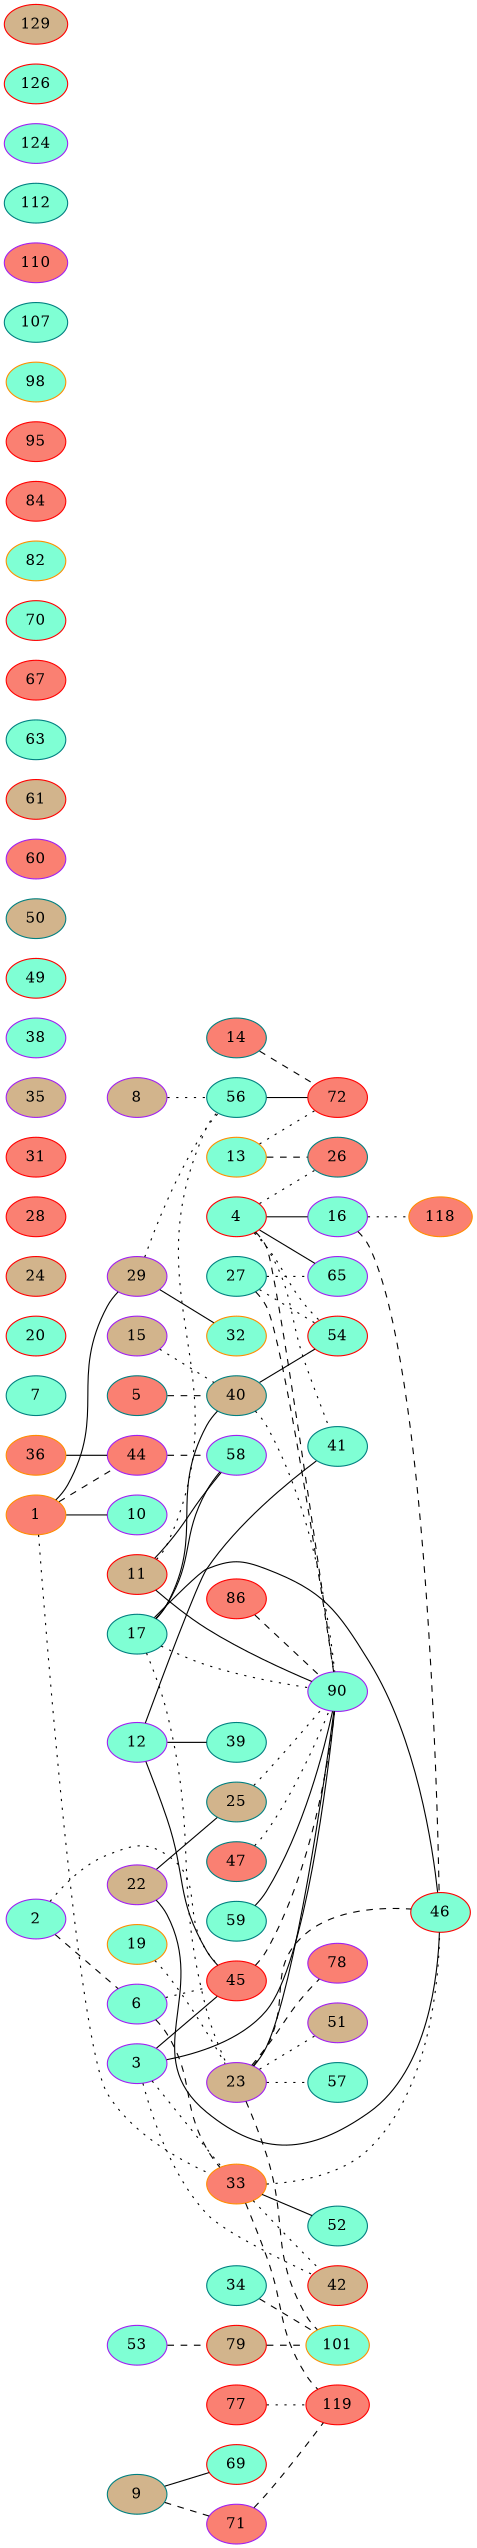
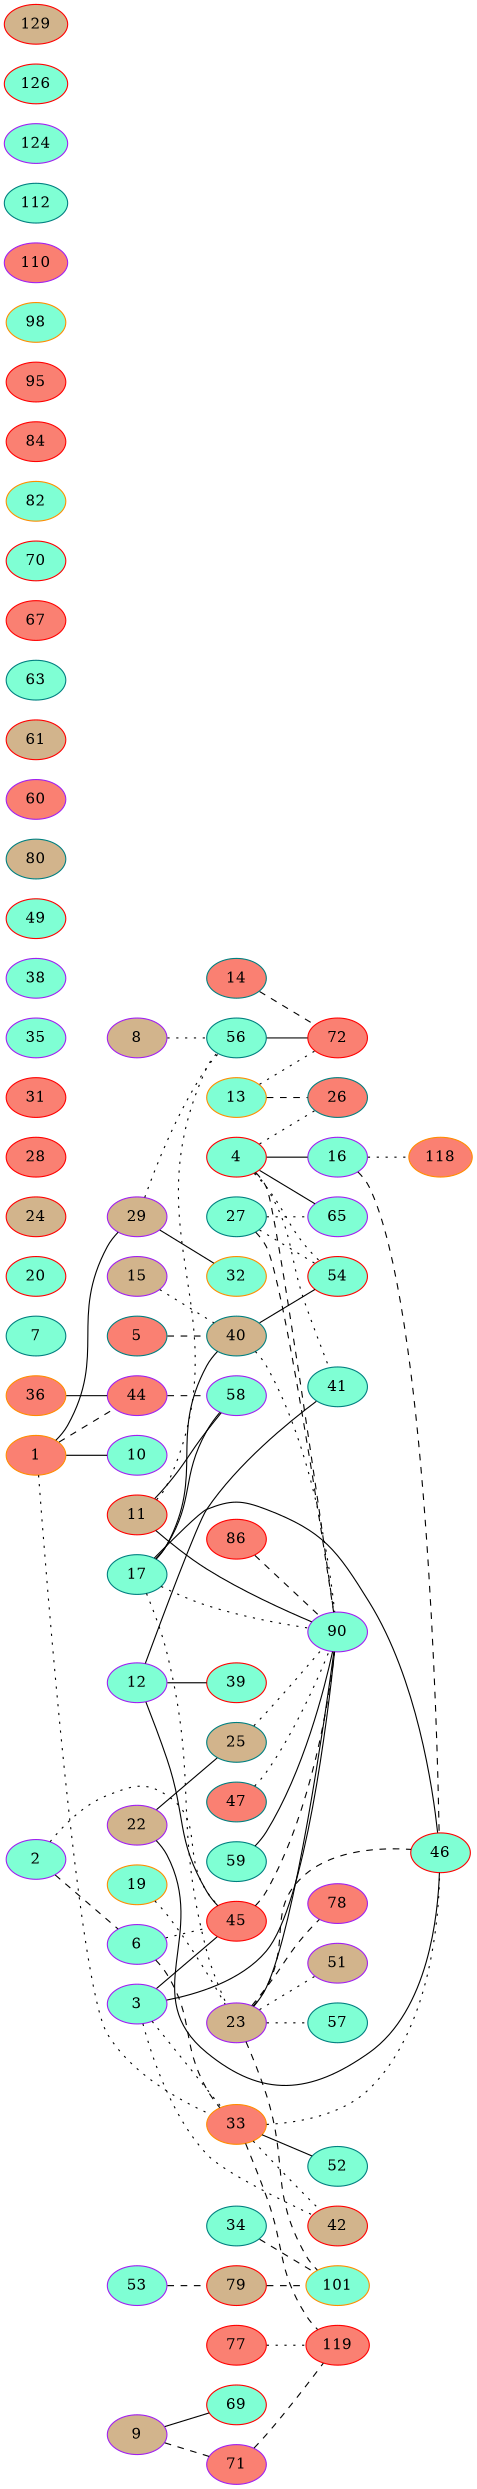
(36, 322) -> none
(36, 919) -> (36, 859)
(36, 1098) -> (36, 1038)
(237, 1742) -> (237, 1683)
(137, 2494) -> (137, 2435)
